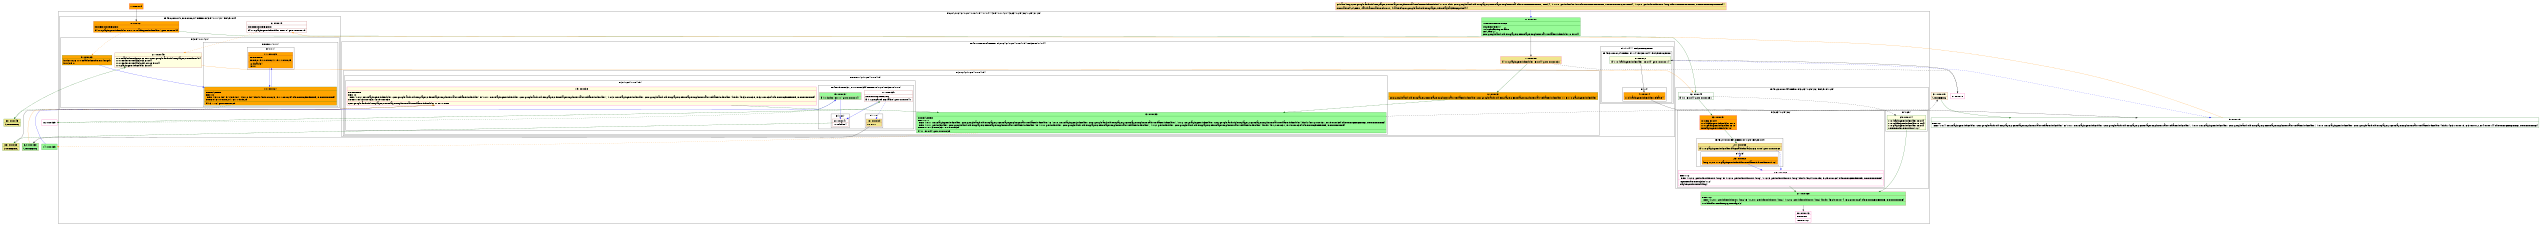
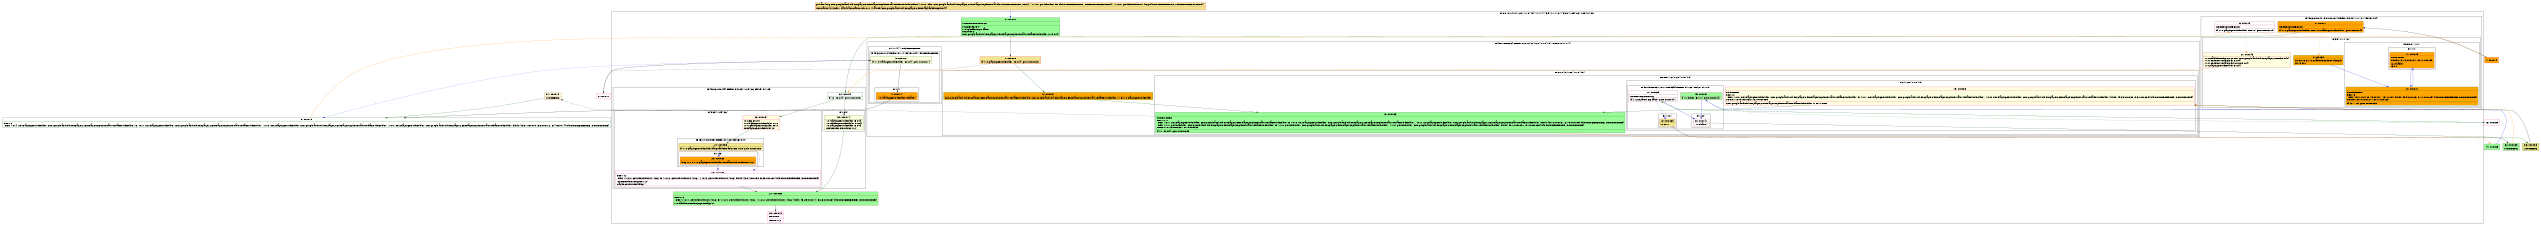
none -> (2375, 36)
(12, 123) -> none
(1718, 123) -> (761, 123)
(518, 144) -> (2025, 137)
